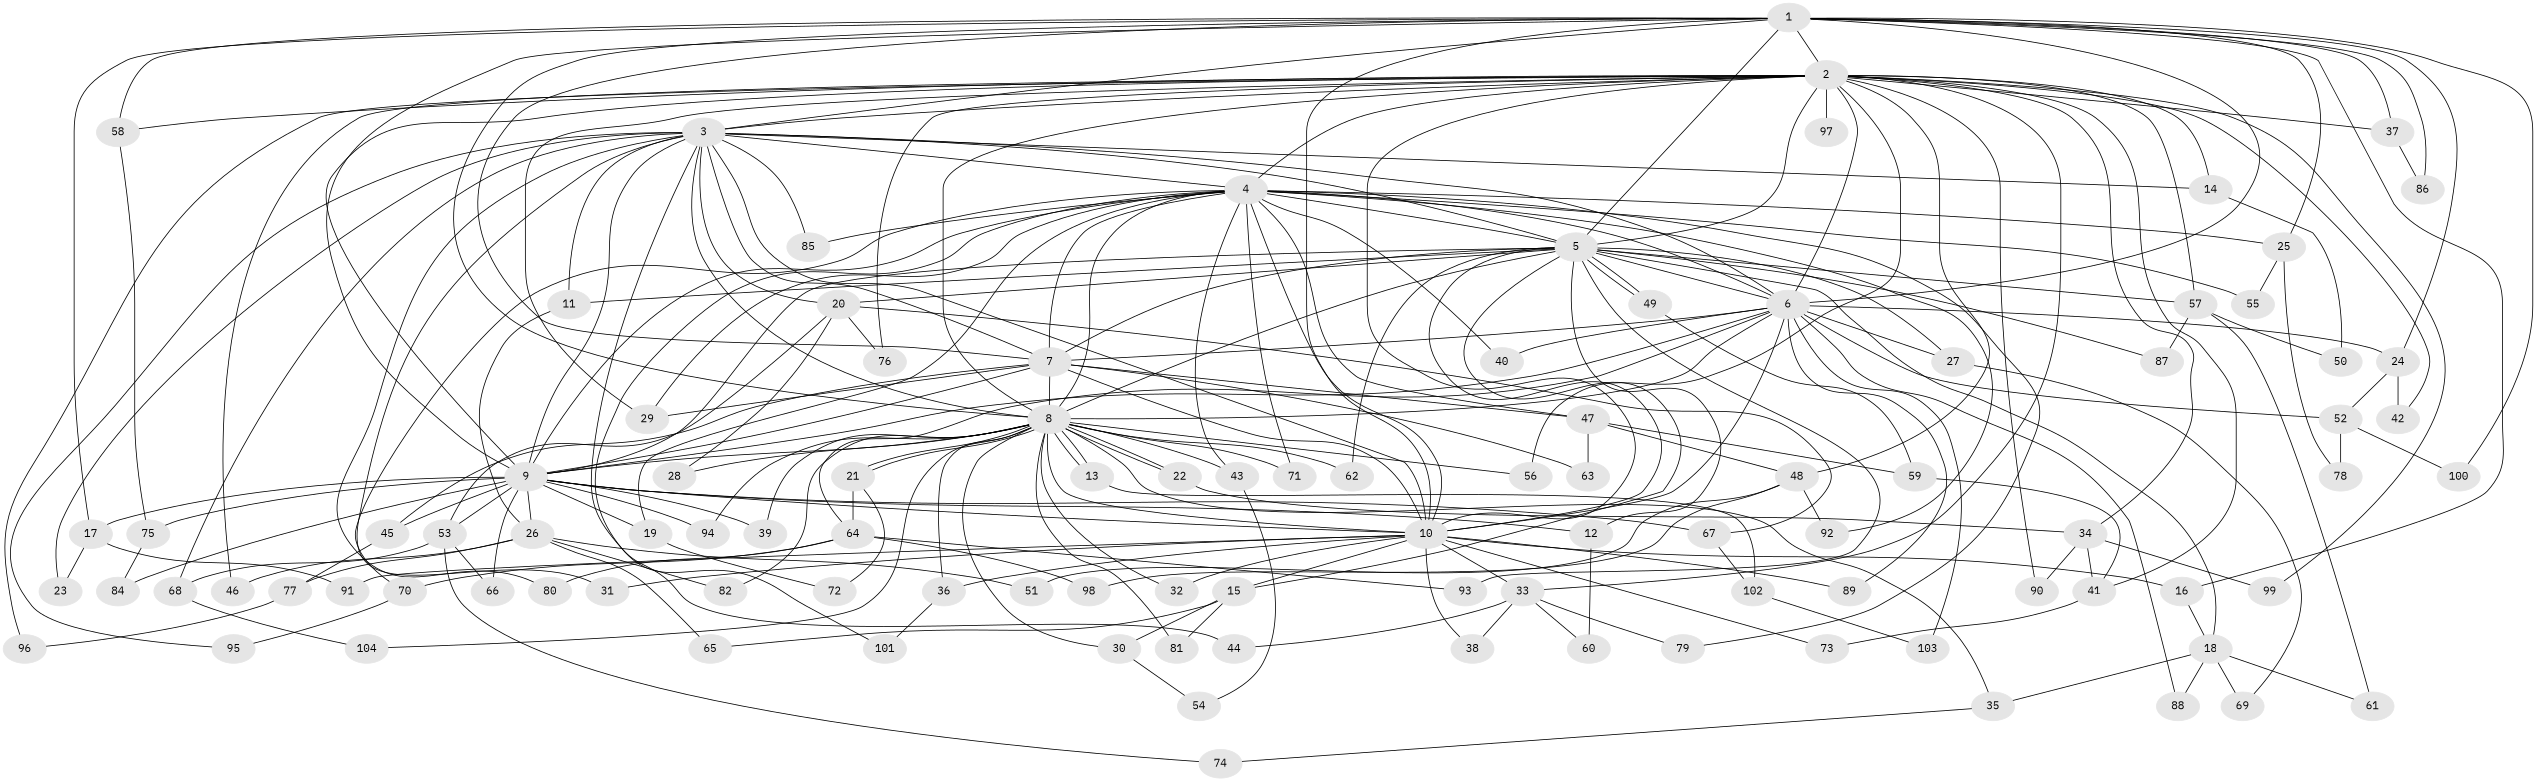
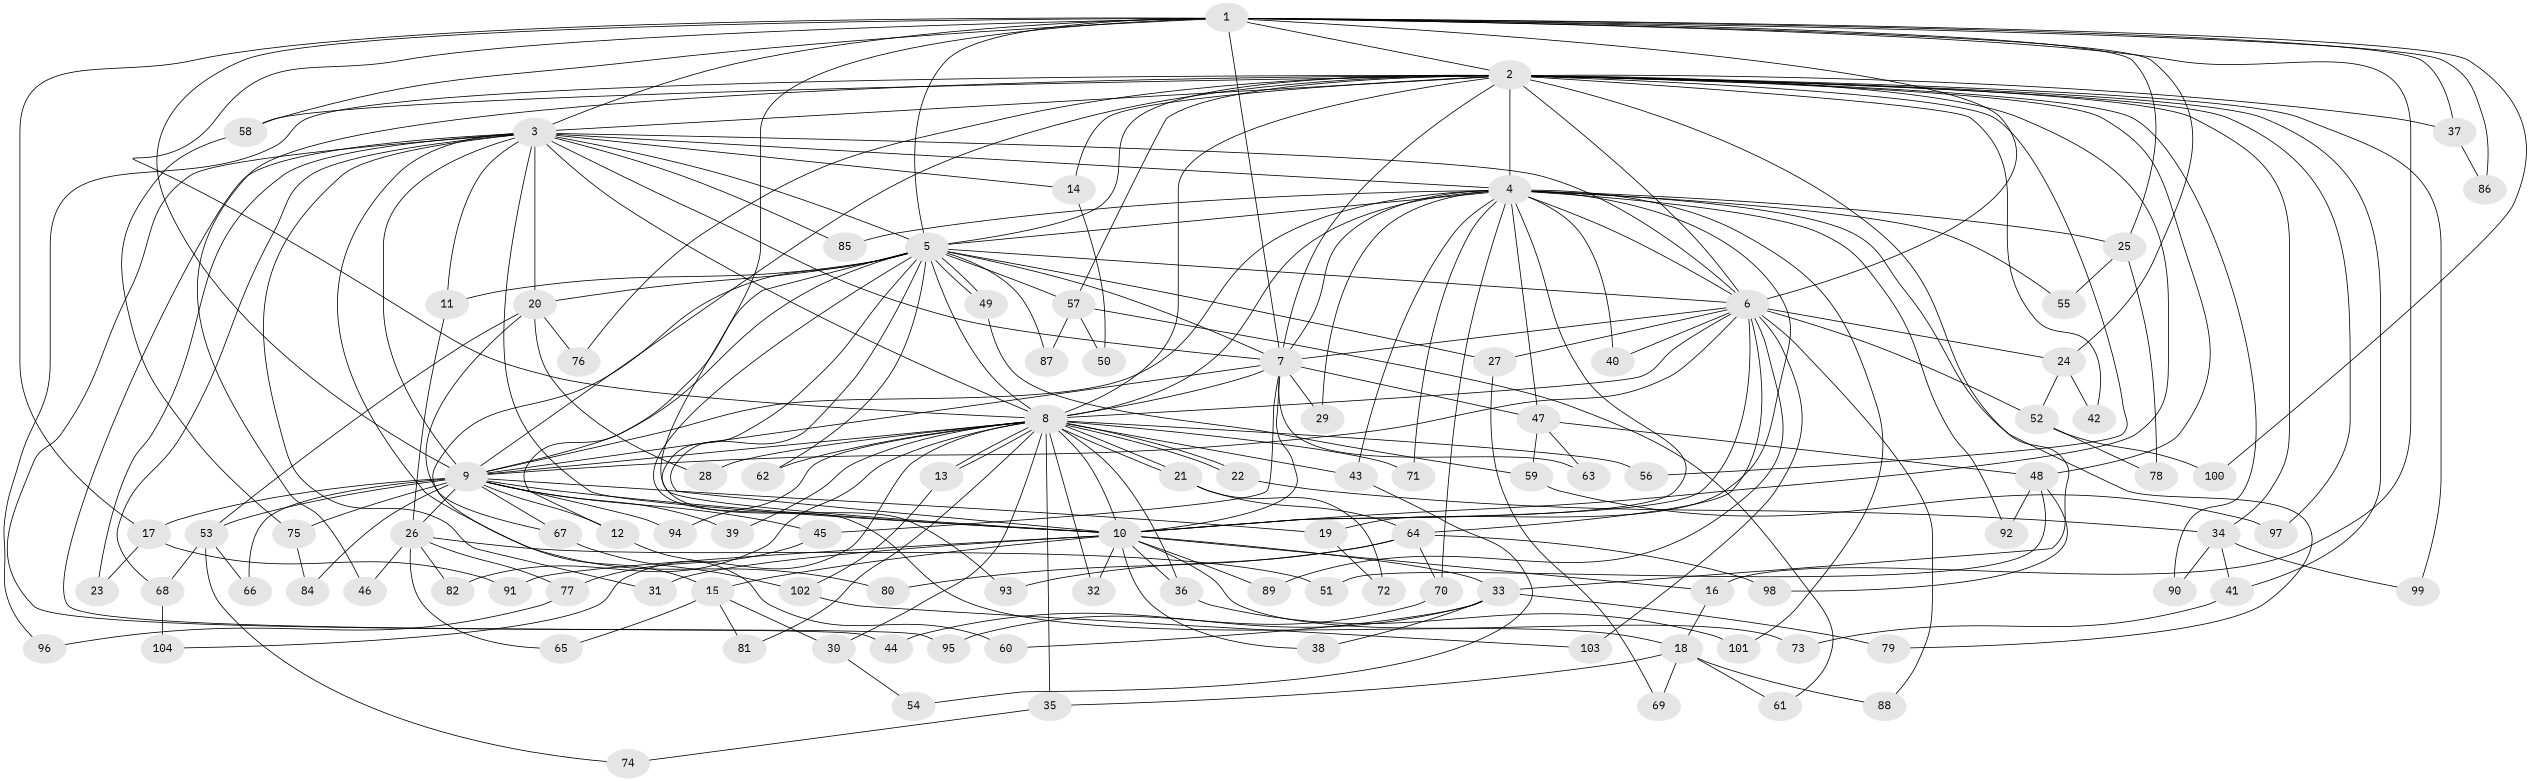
(1056, 93) -> (1364, 187)
(2059, 495) -> (1904, 505)
